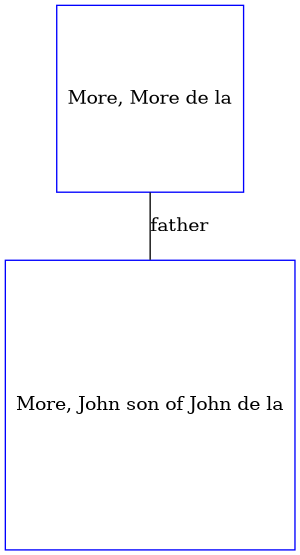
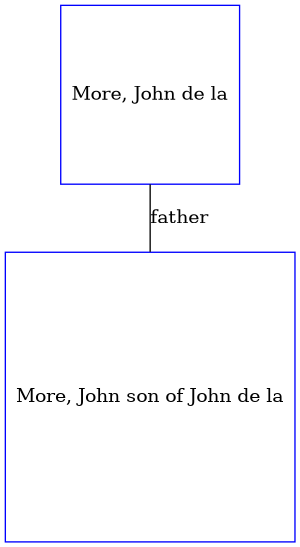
(150, 99) -> (150, 95)
